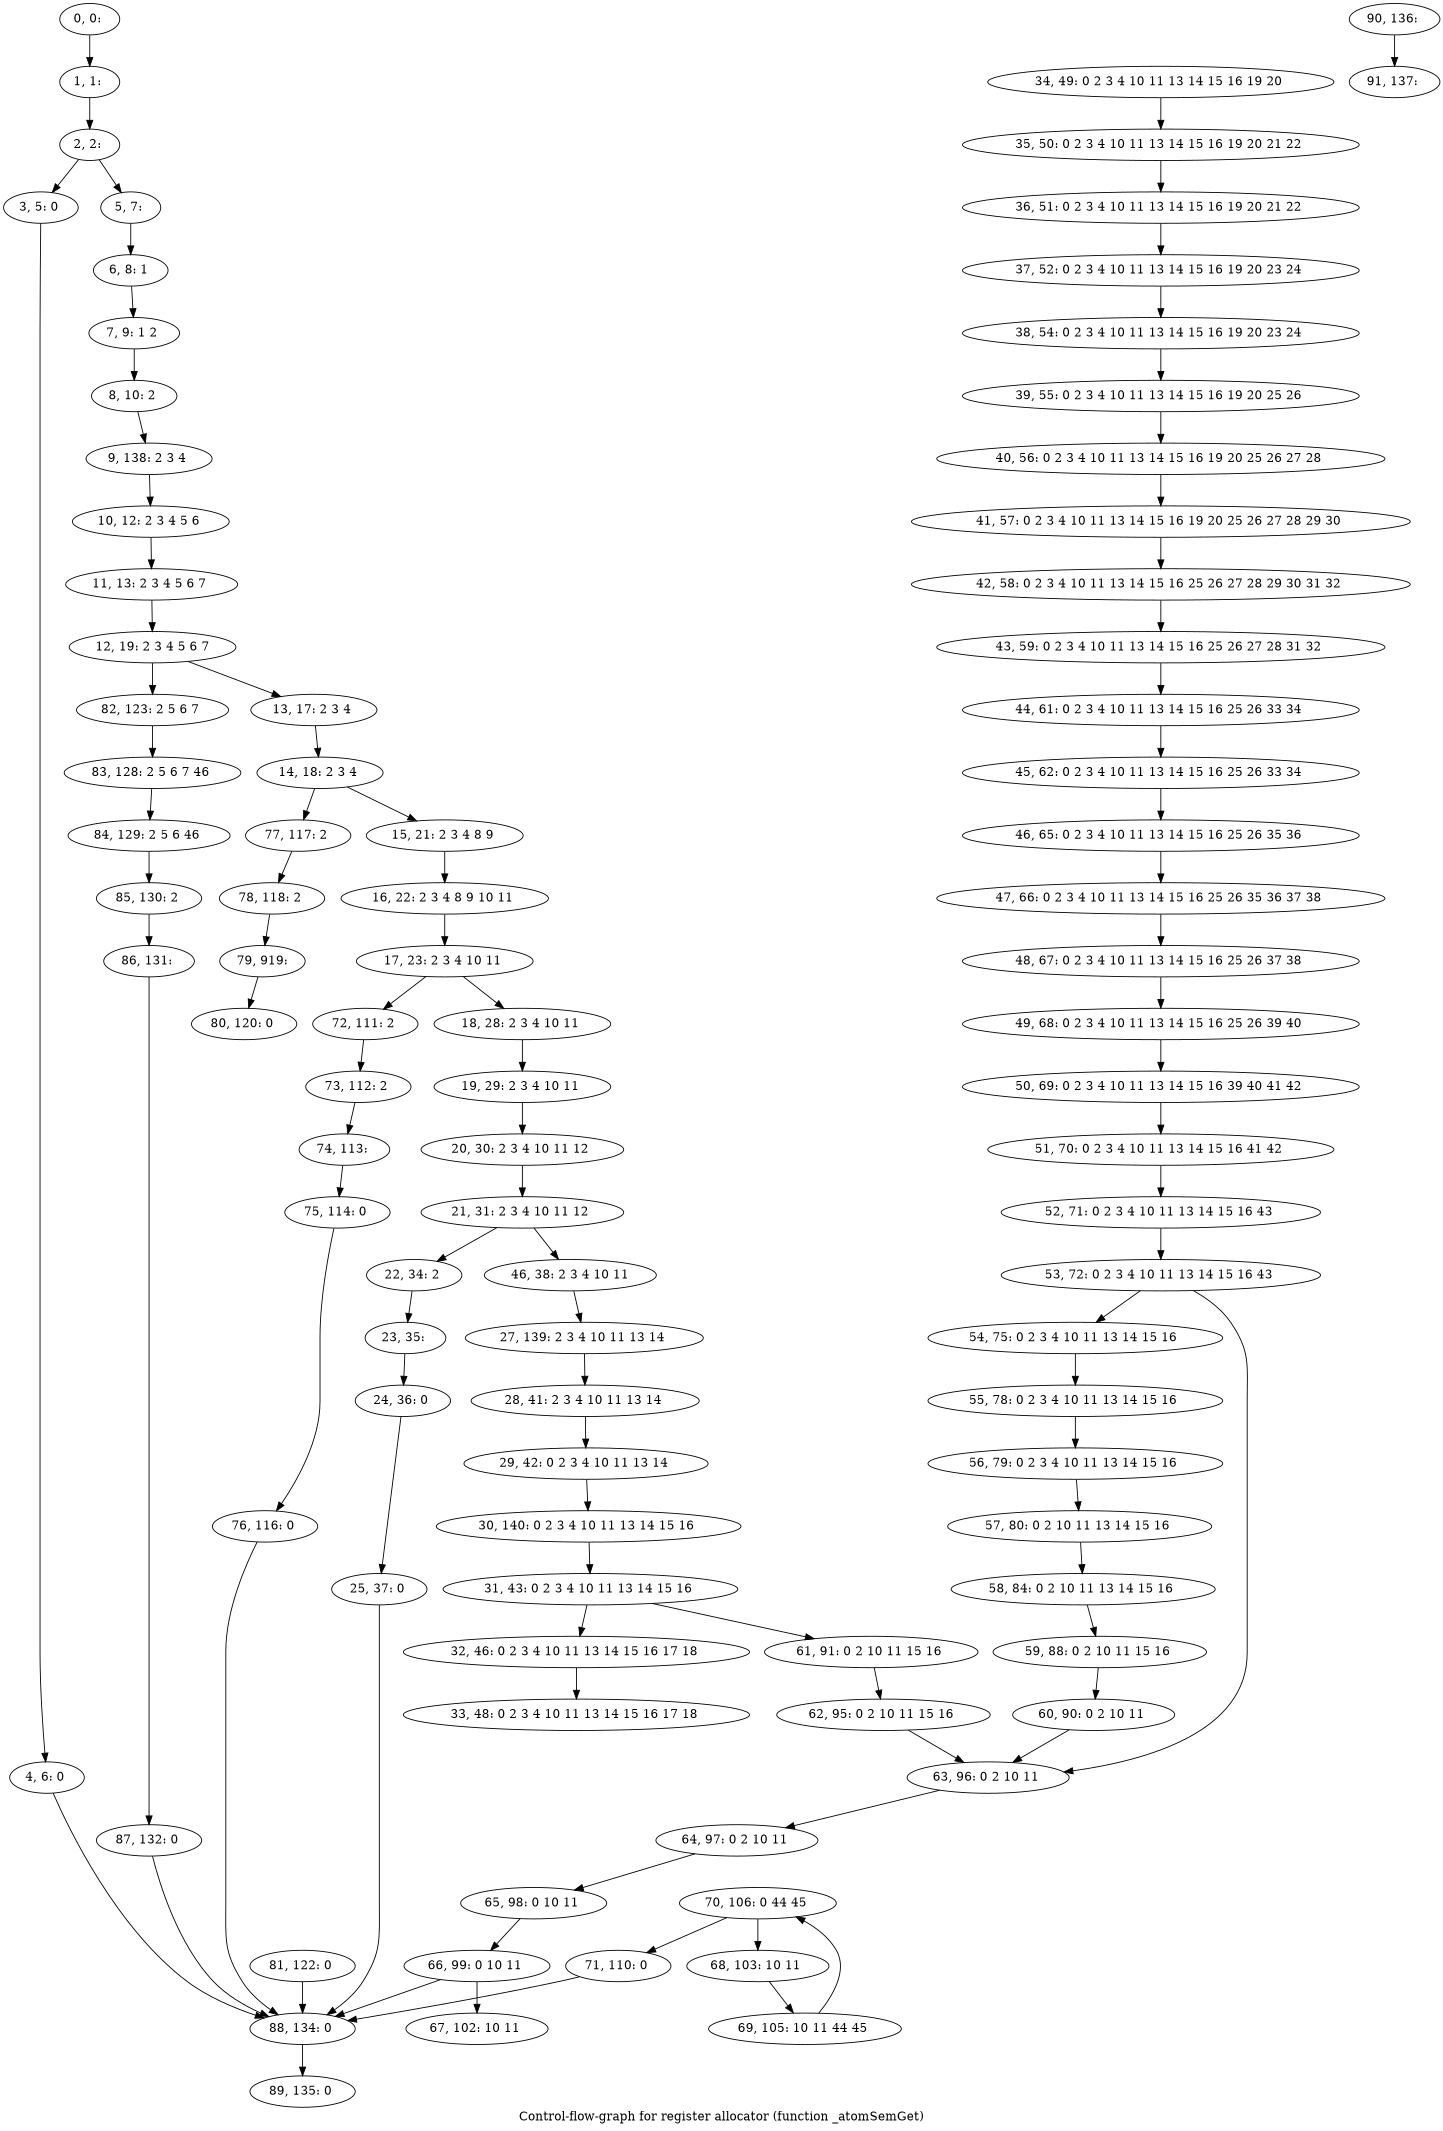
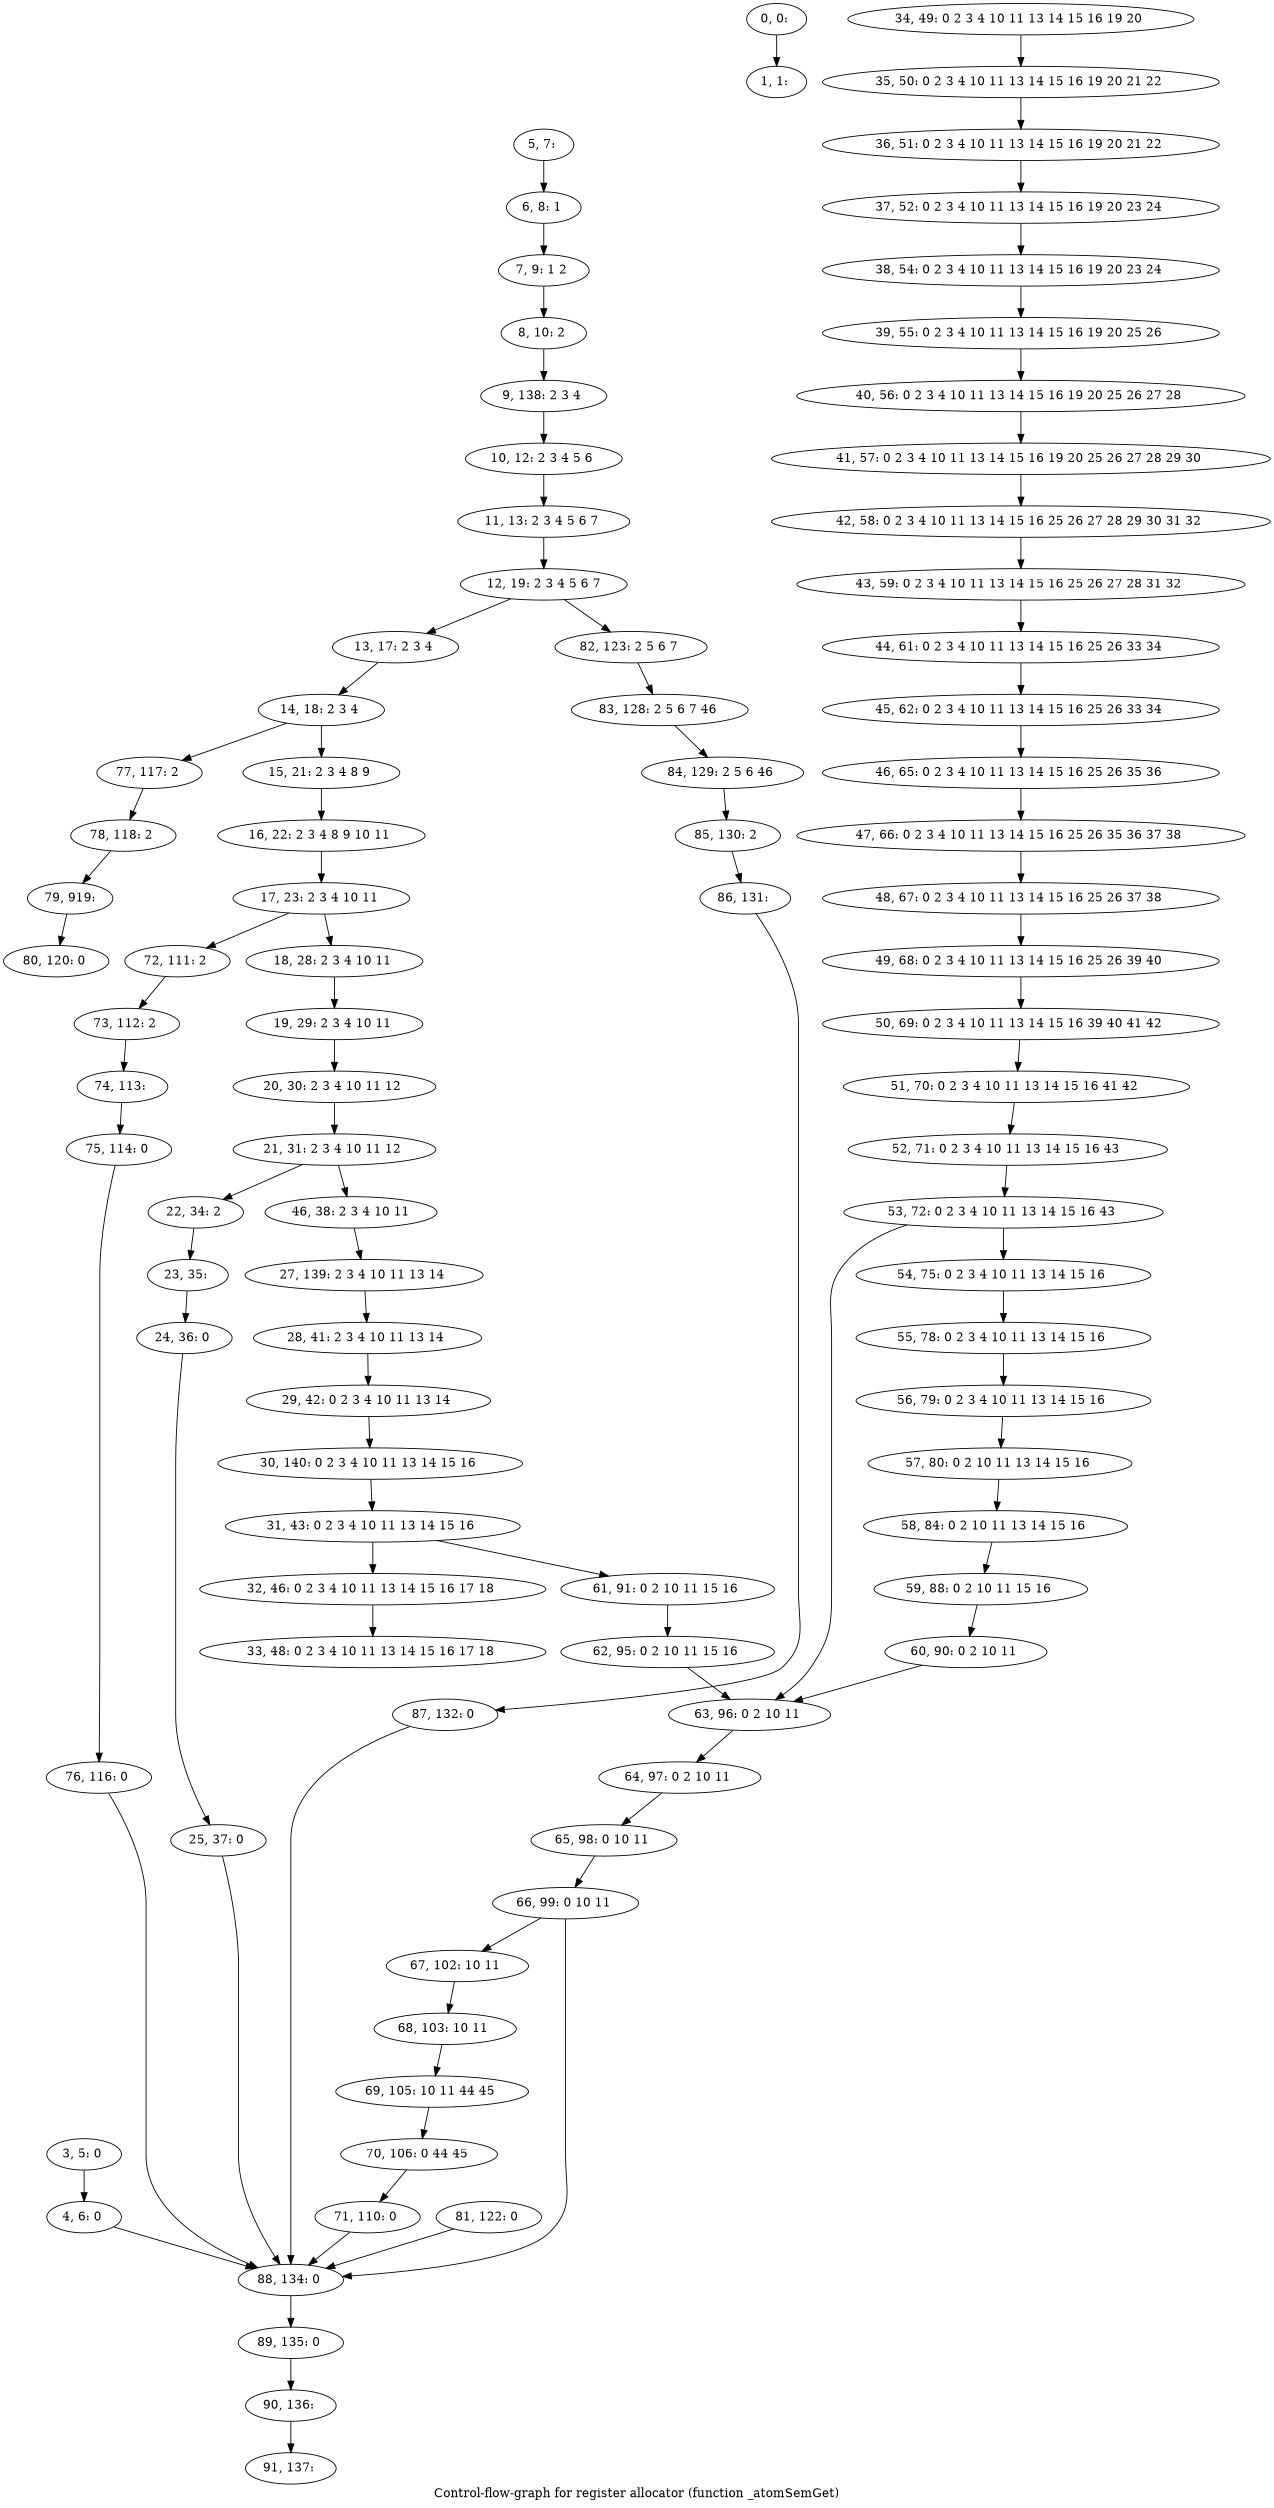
(90, 145) -> none
(758, 1930) -> (452, 1993)
none -> (291, 2370)
